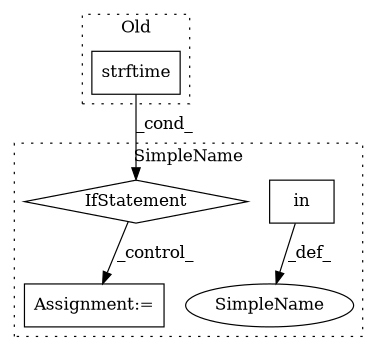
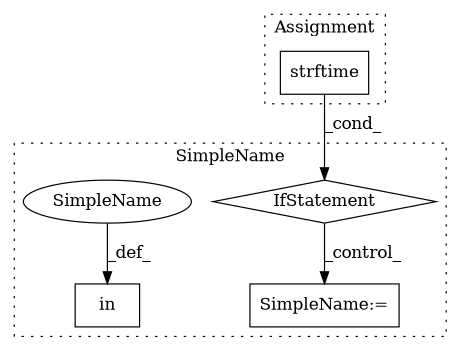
(136, 28) -> (325, 28)
(288, 248) -> (107, 248)
(94, 305) -> (325, 305)
